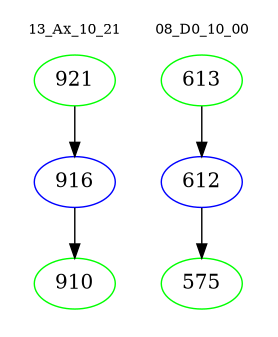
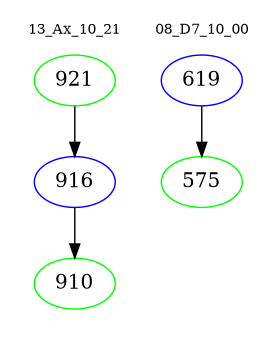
(202, 30) -> (202, 30)
(202, 80) -> none
(202, 182) -> (202, 80)
